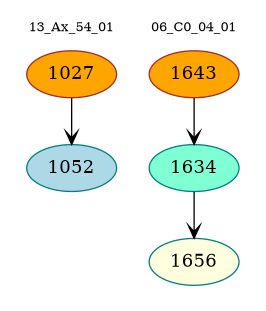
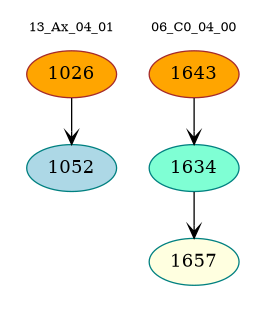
(72, 28) -> (72, 28)
(194, 28) -> (194, 28)
(72, 74) -> (72, 74)
(194, 262) -> (194, 262)
